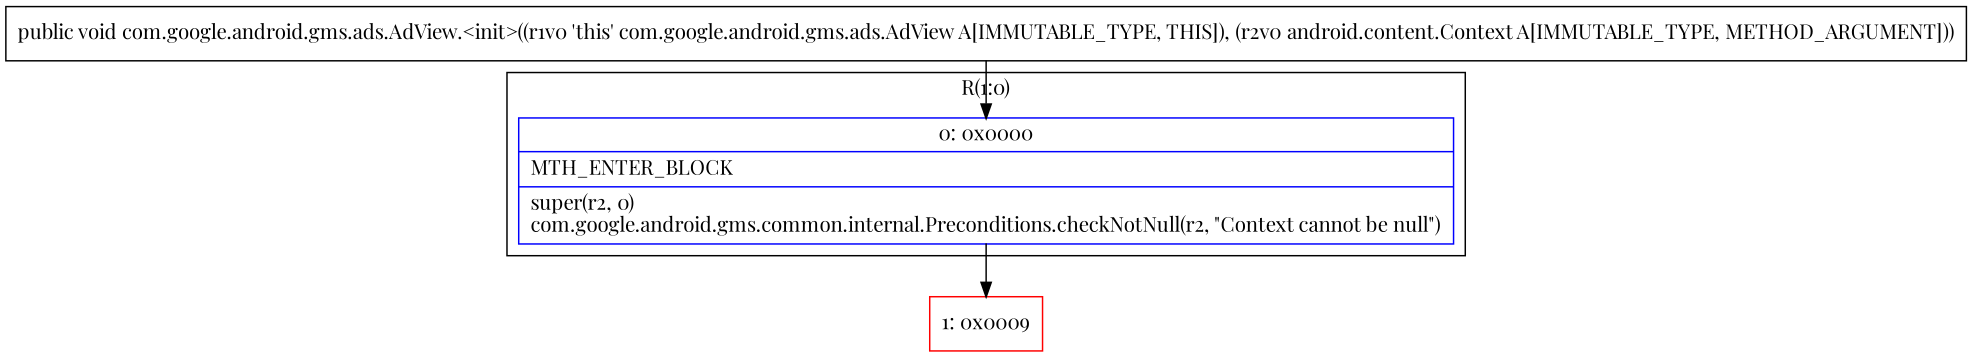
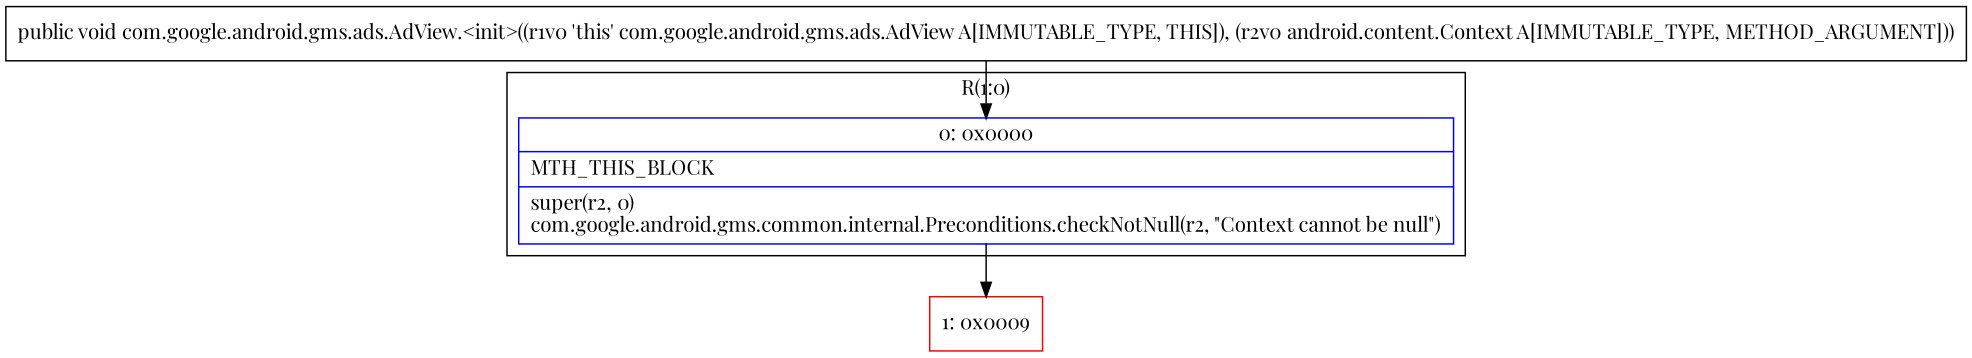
(632, 169) -> (623, 169)
